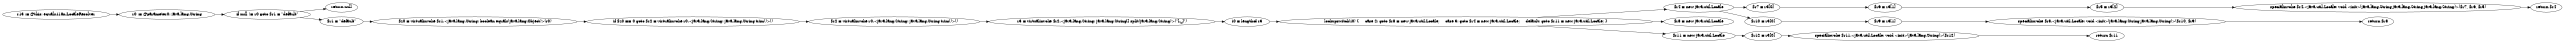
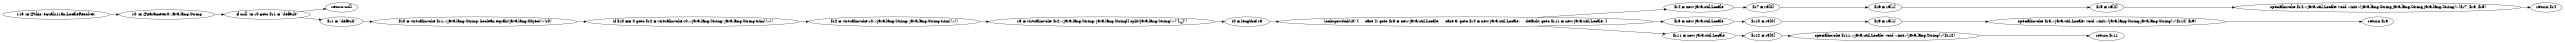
(1734, 14) -> (1738, 22)
